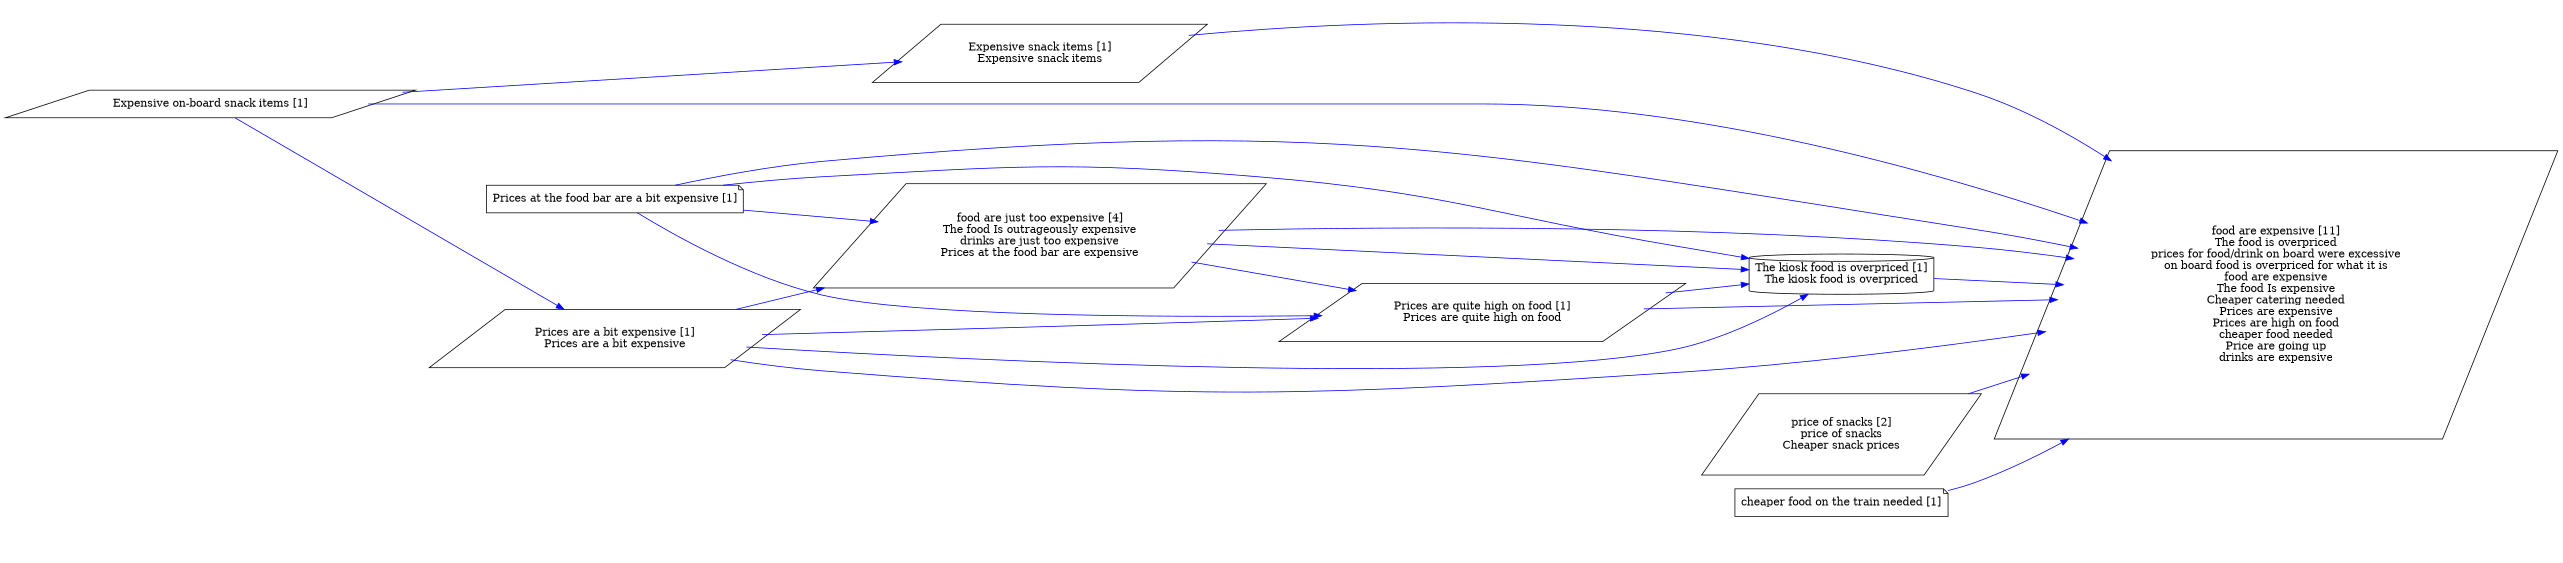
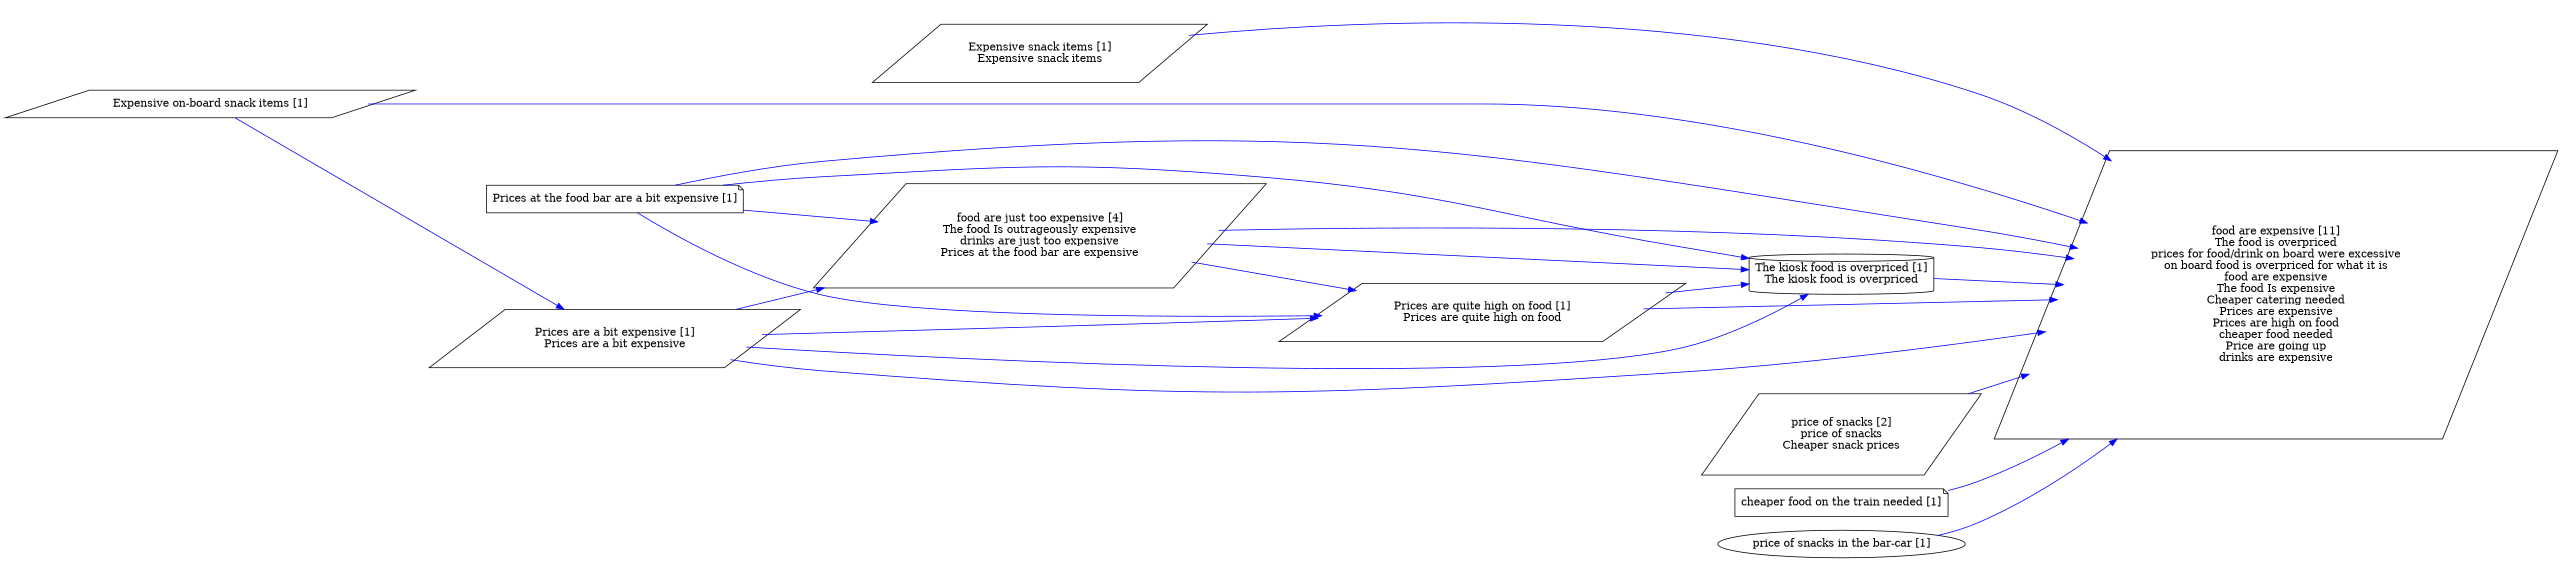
(648, 77) -> none
none -> (1841, 544)
